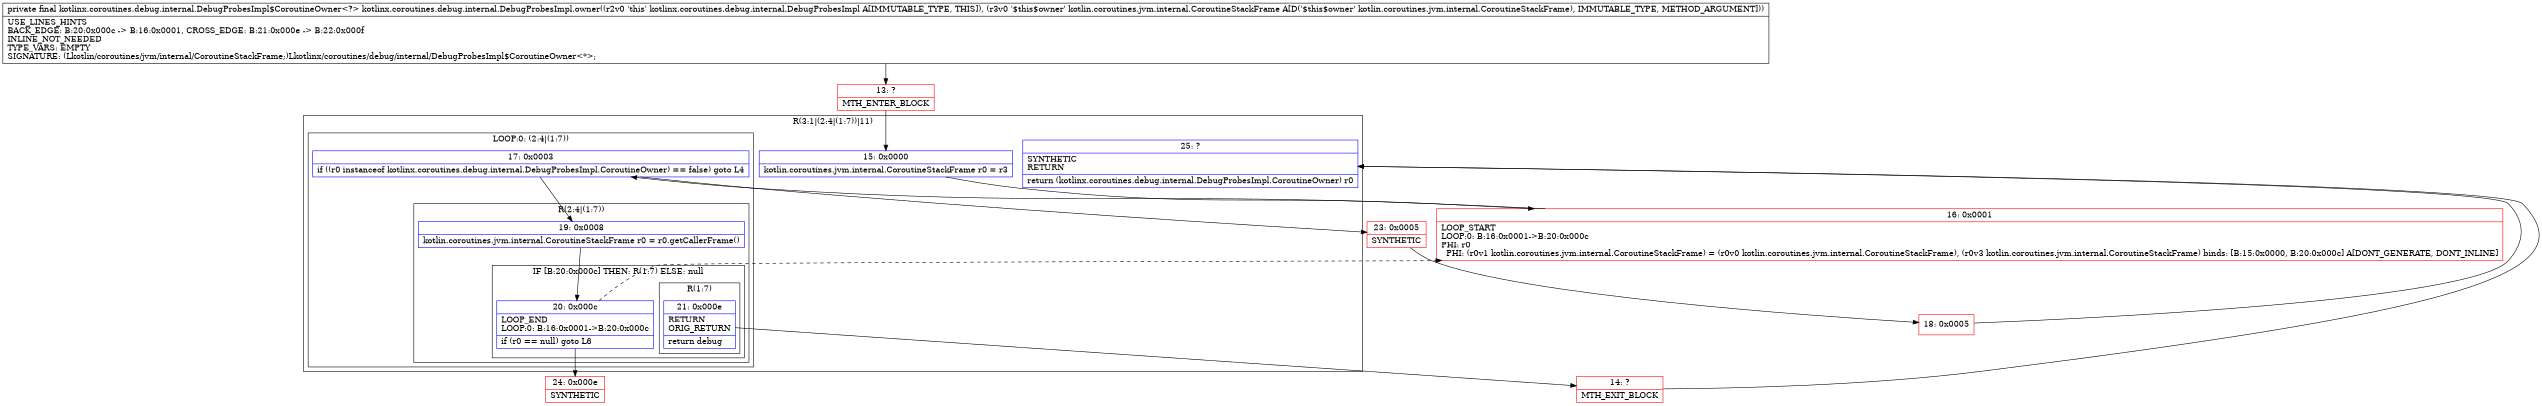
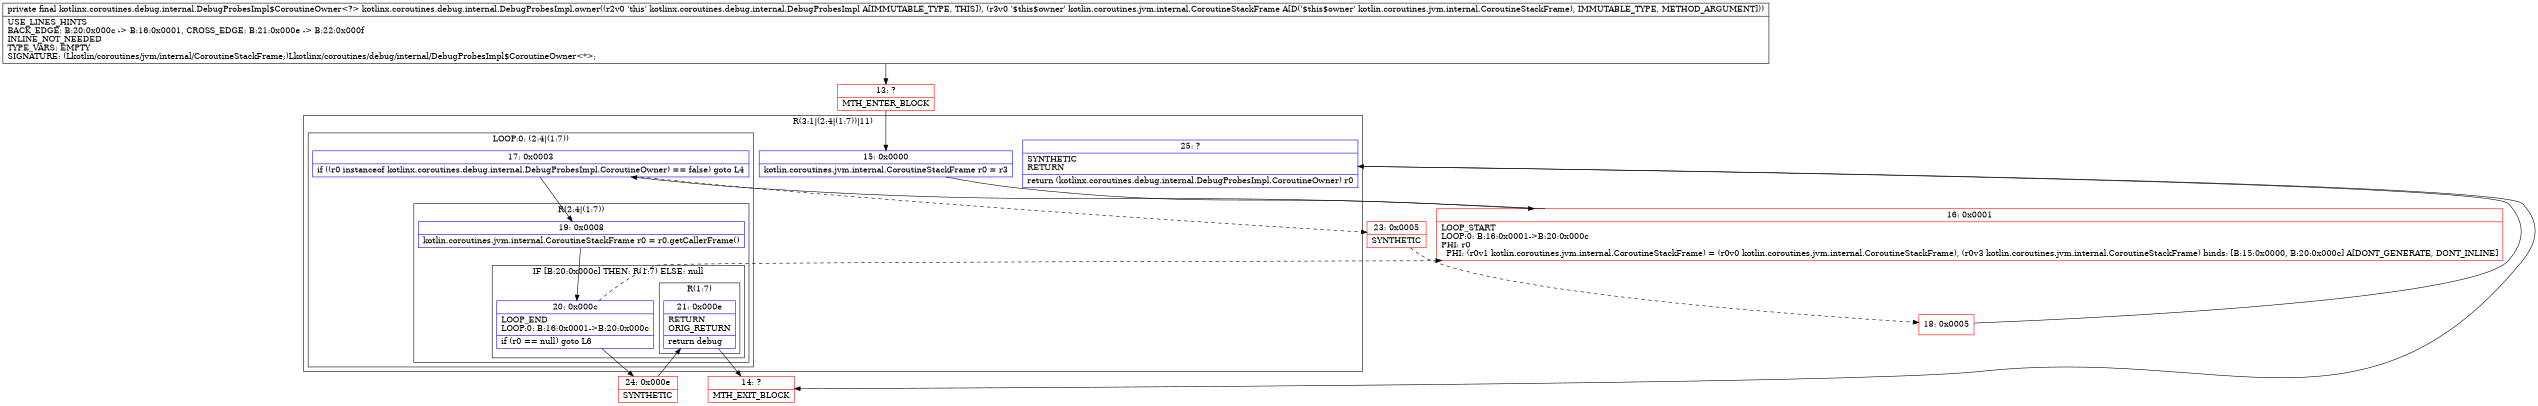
(2518, 203) -> (2294, 377)
(1001, 208) -> (1001, 208)
(1658, 301) -> (1658, 301)
none -> (668, 365)
